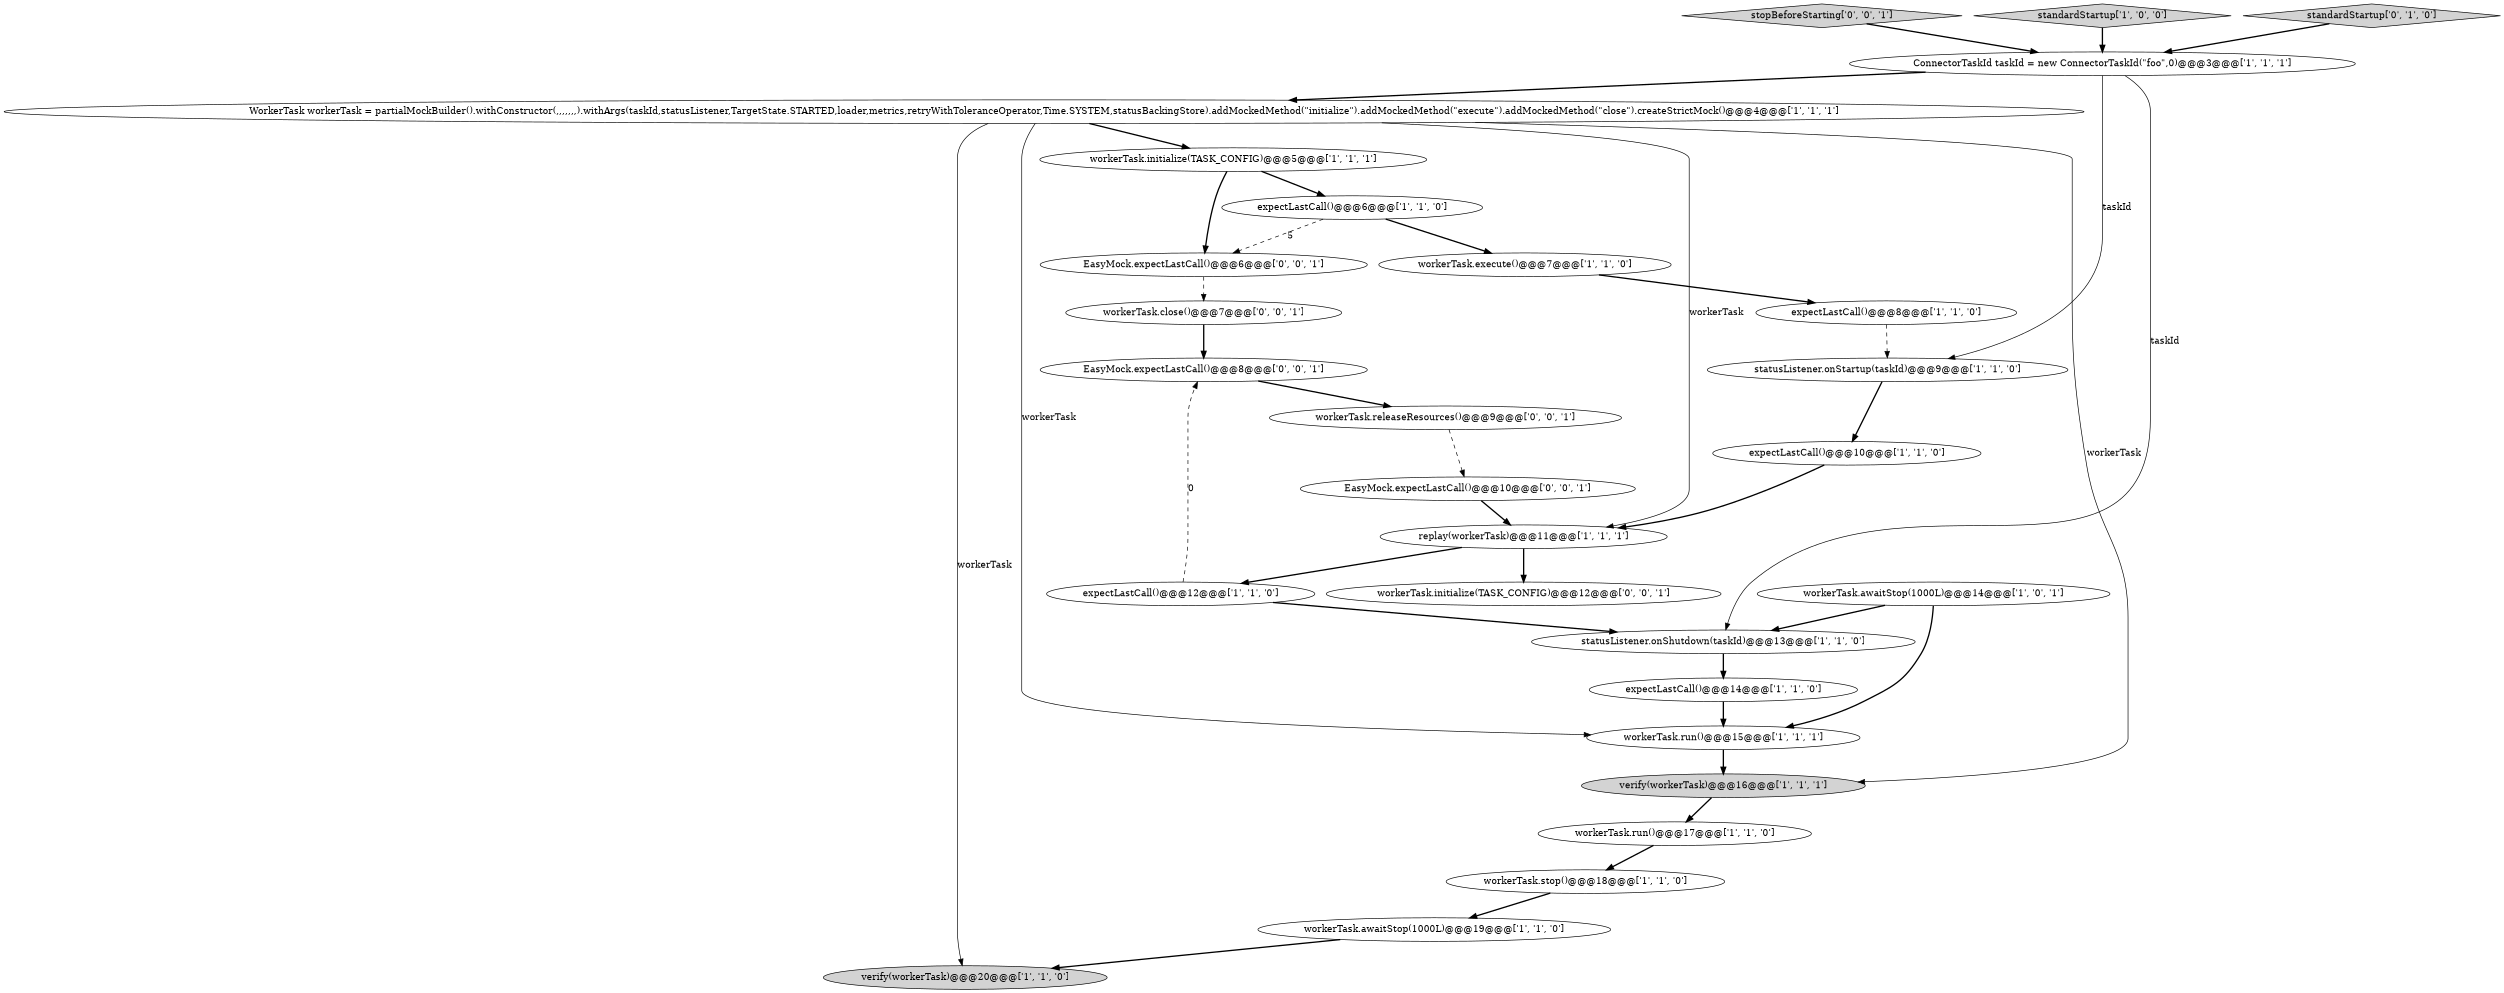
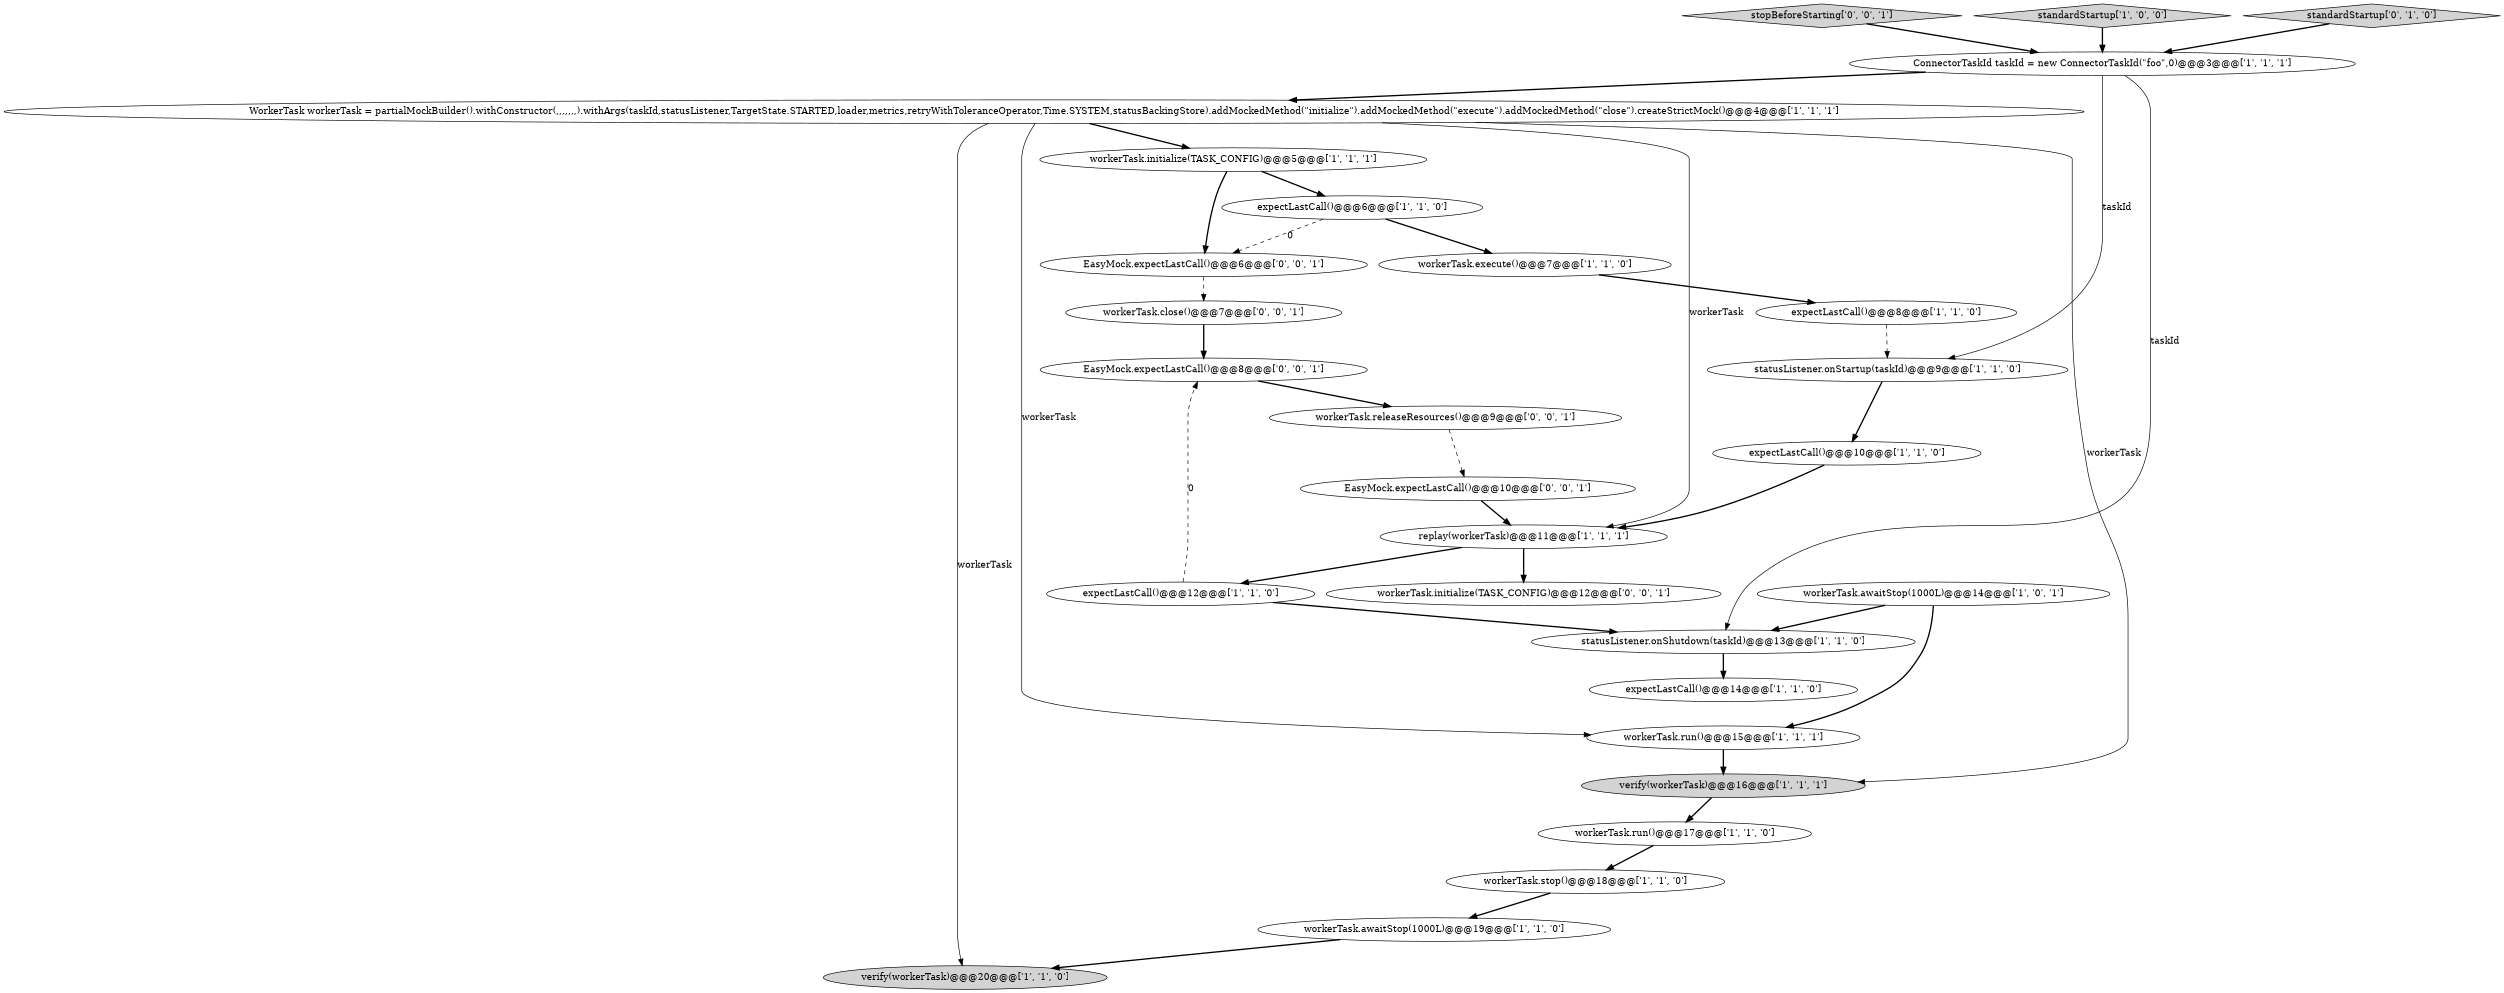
(1290, 236) -> (1290, 236)
(1723, 711) -> none
